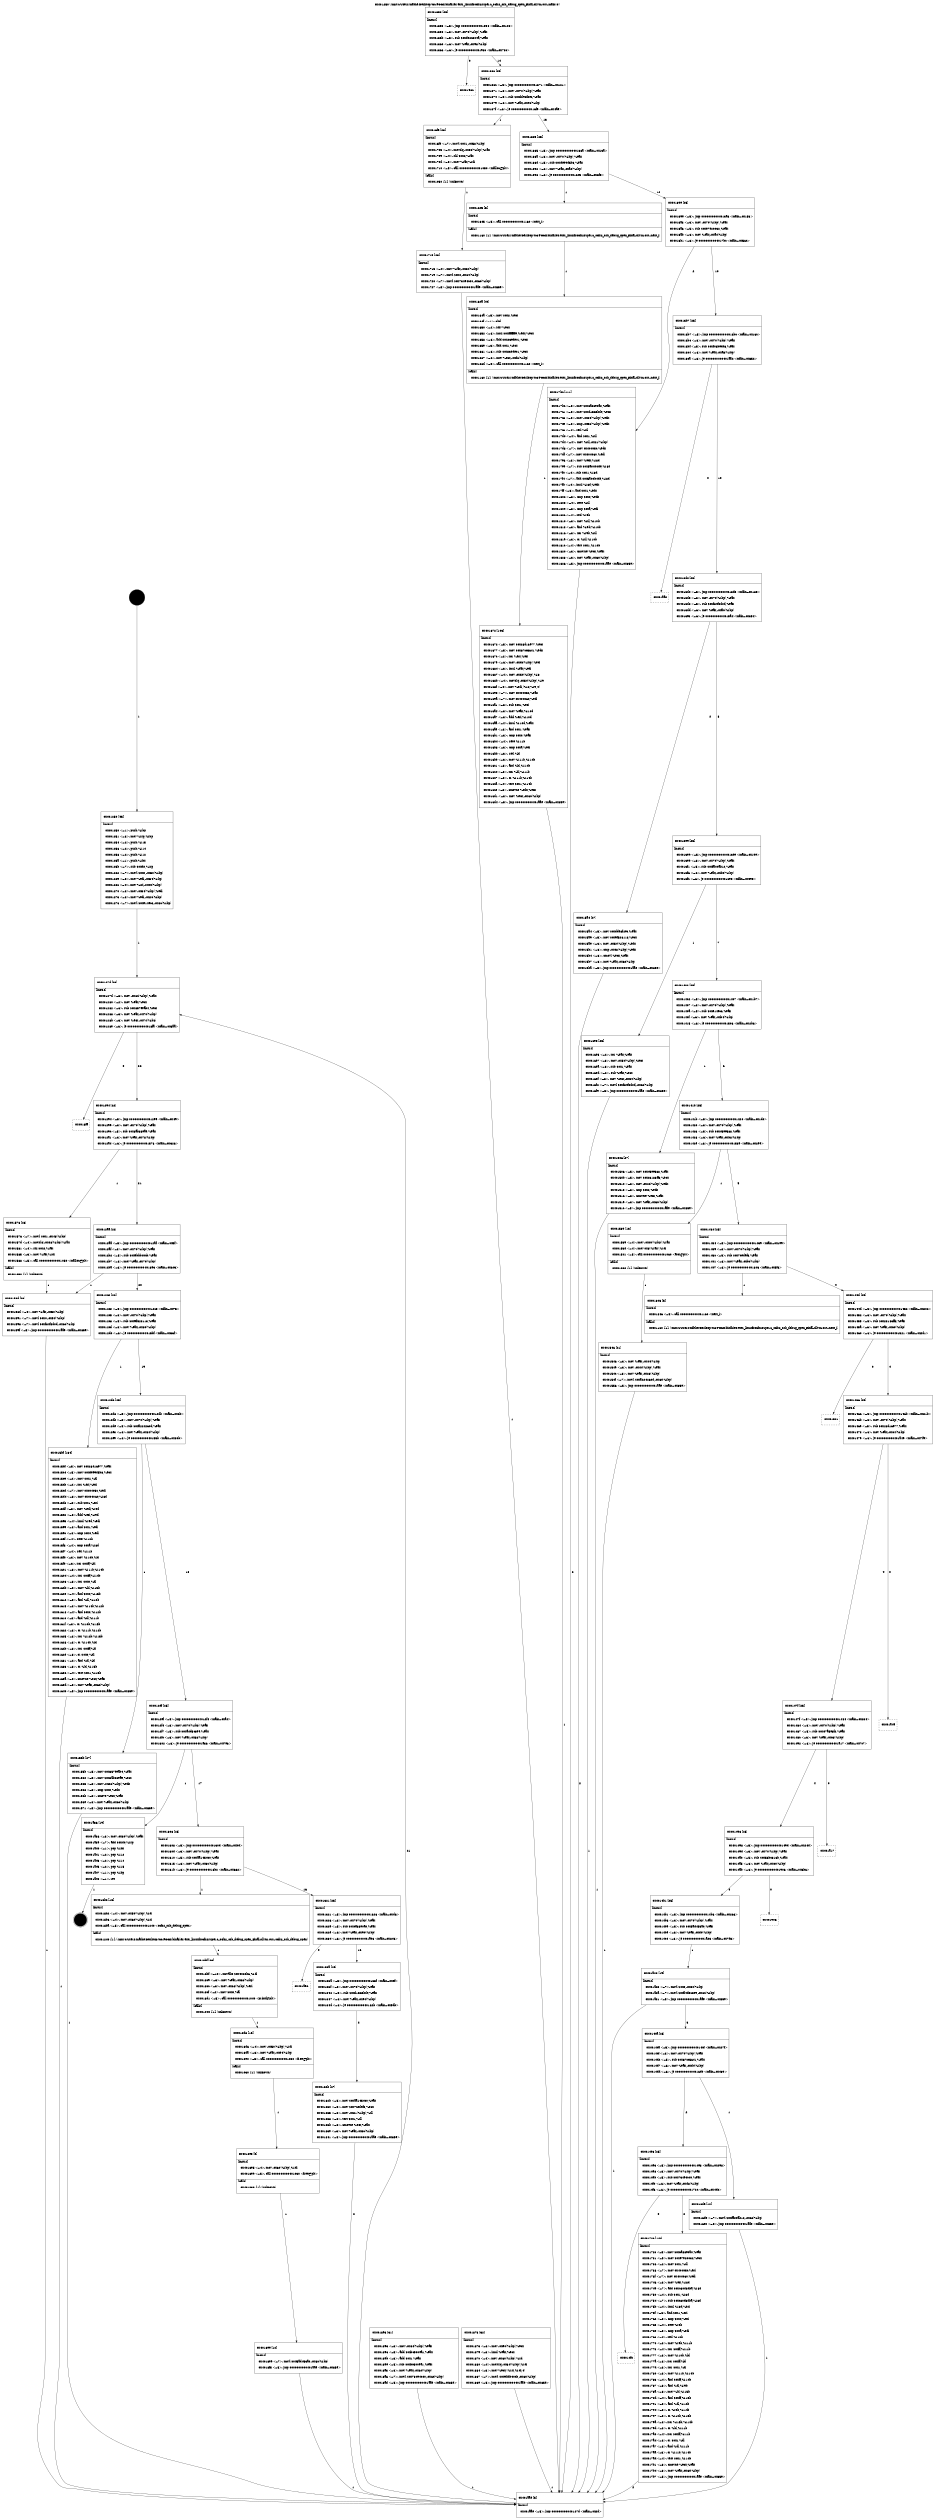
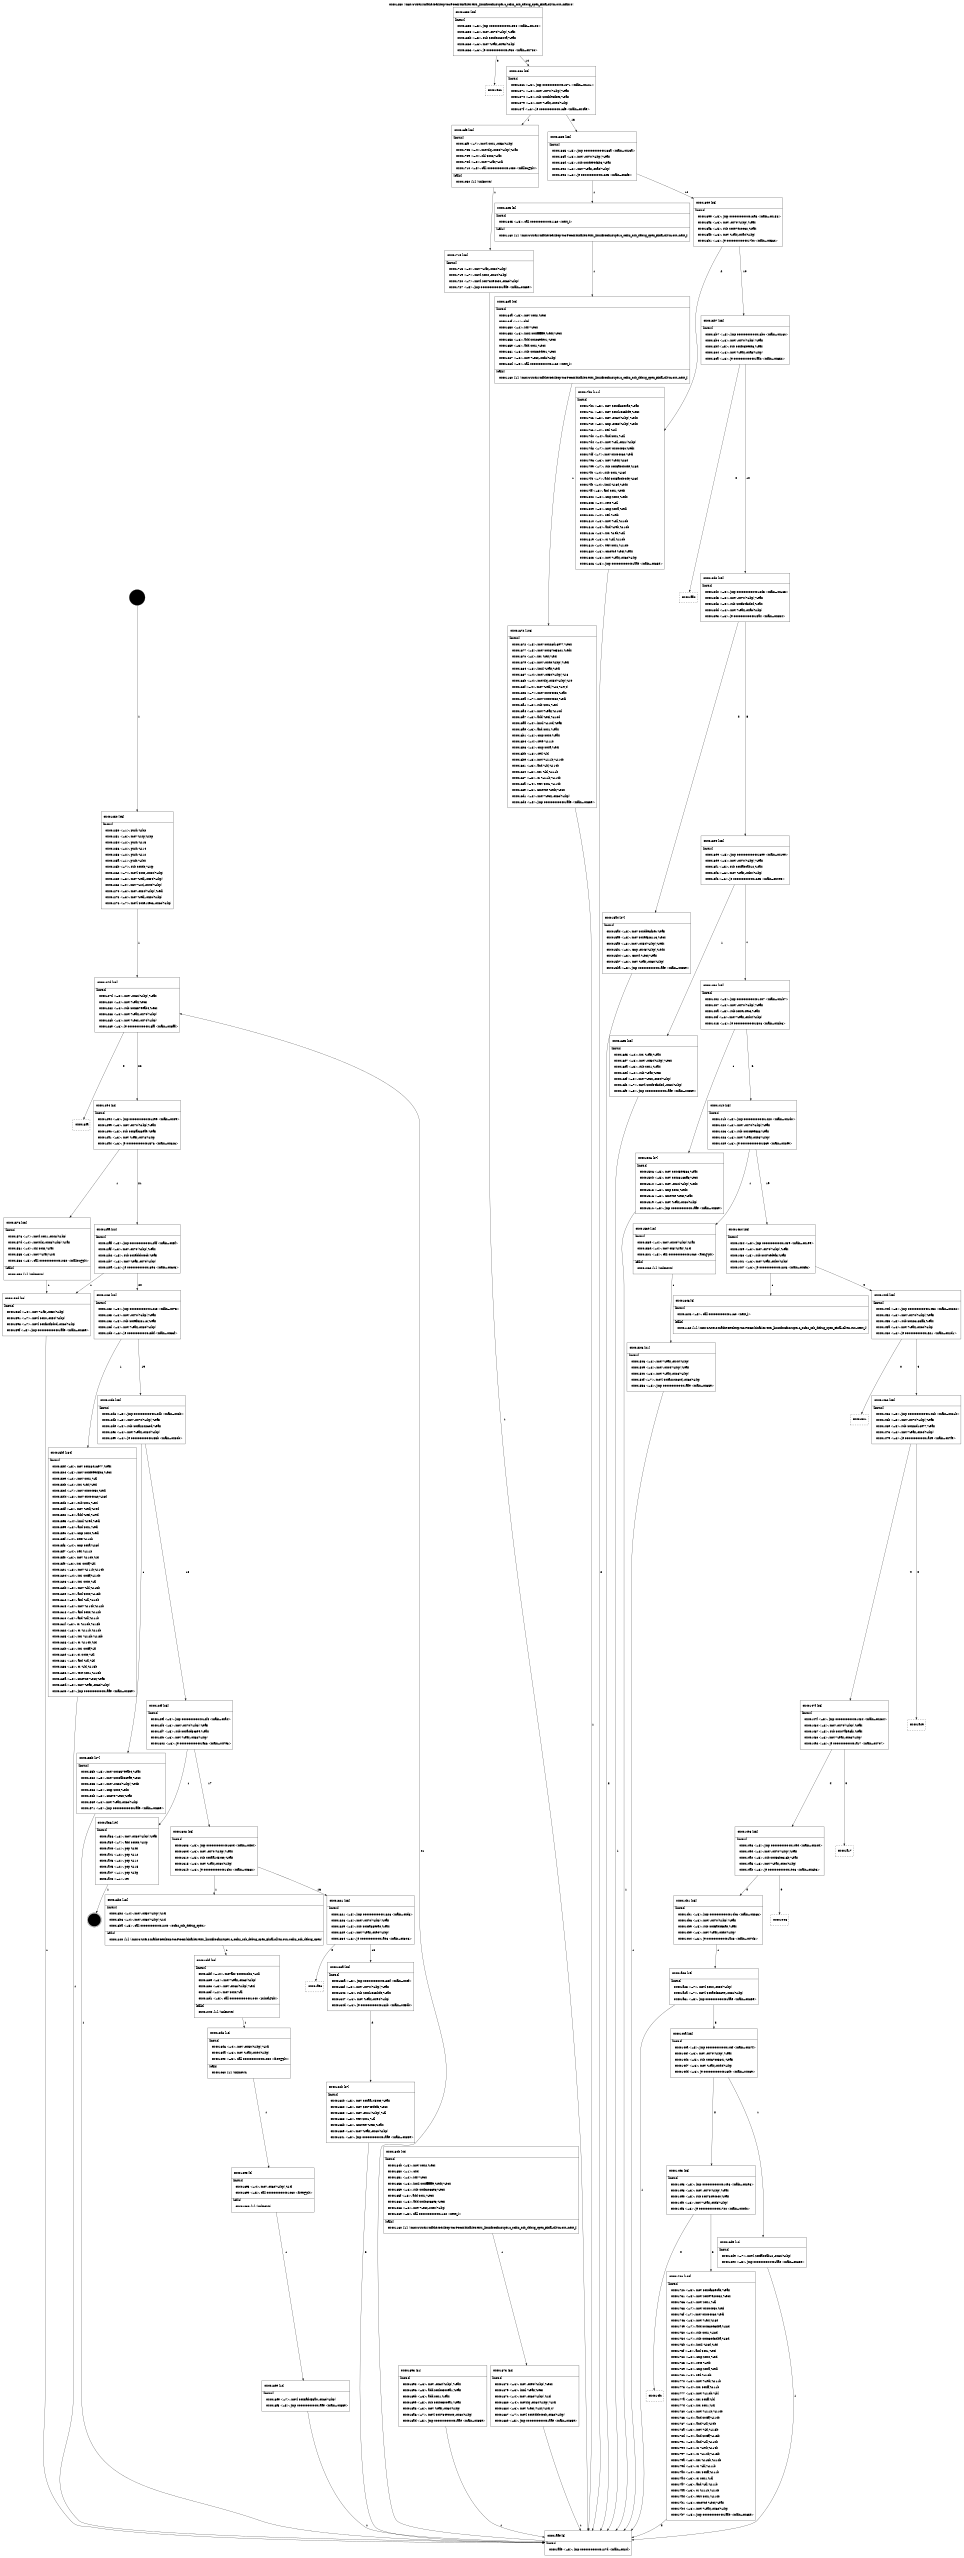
(738, 1183) -> (767, 1183)
none -> (481, 2190)
